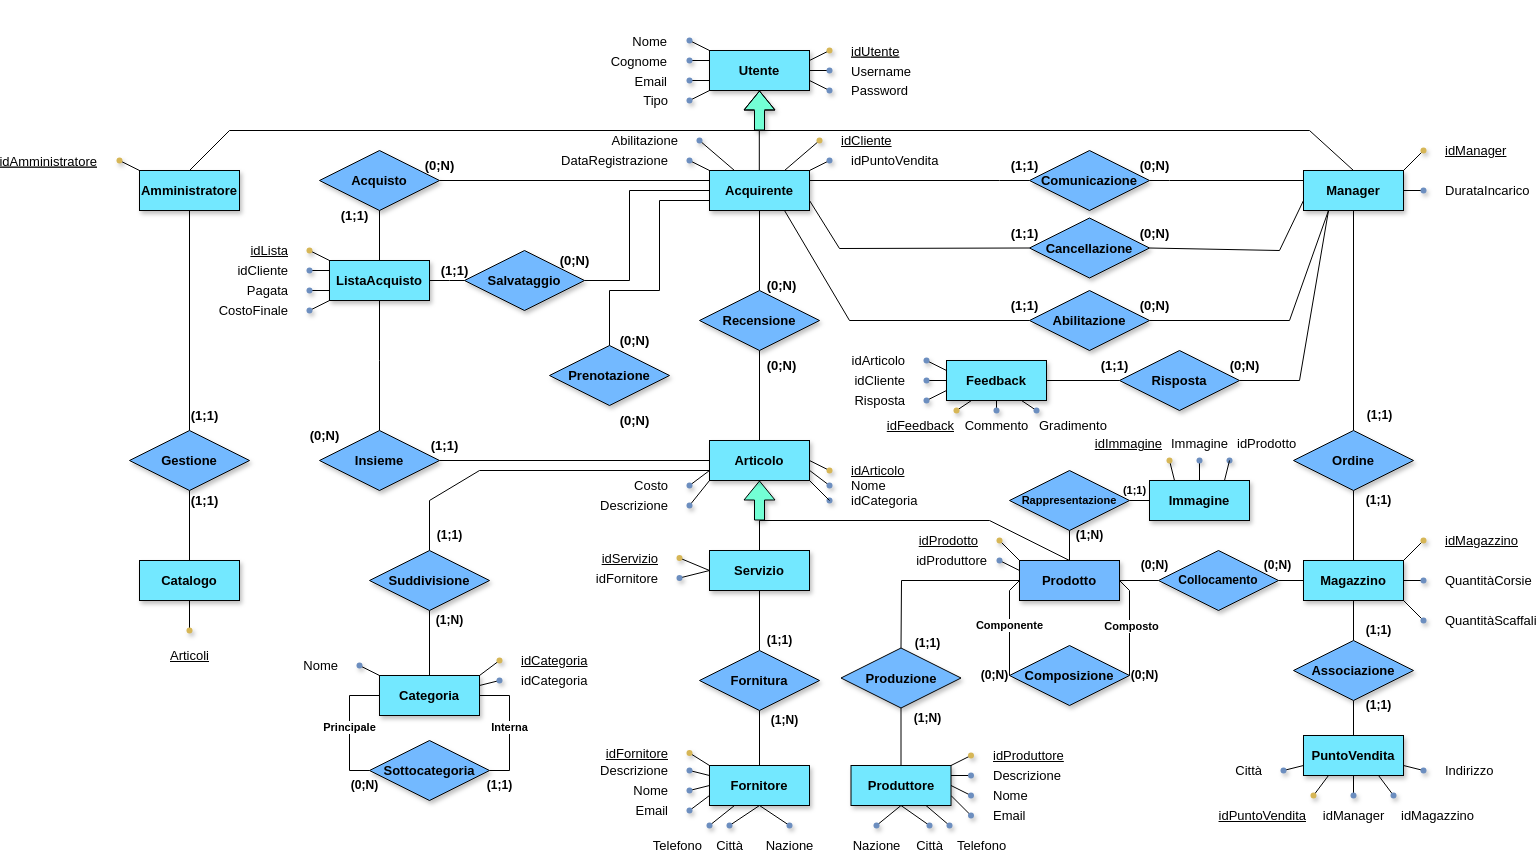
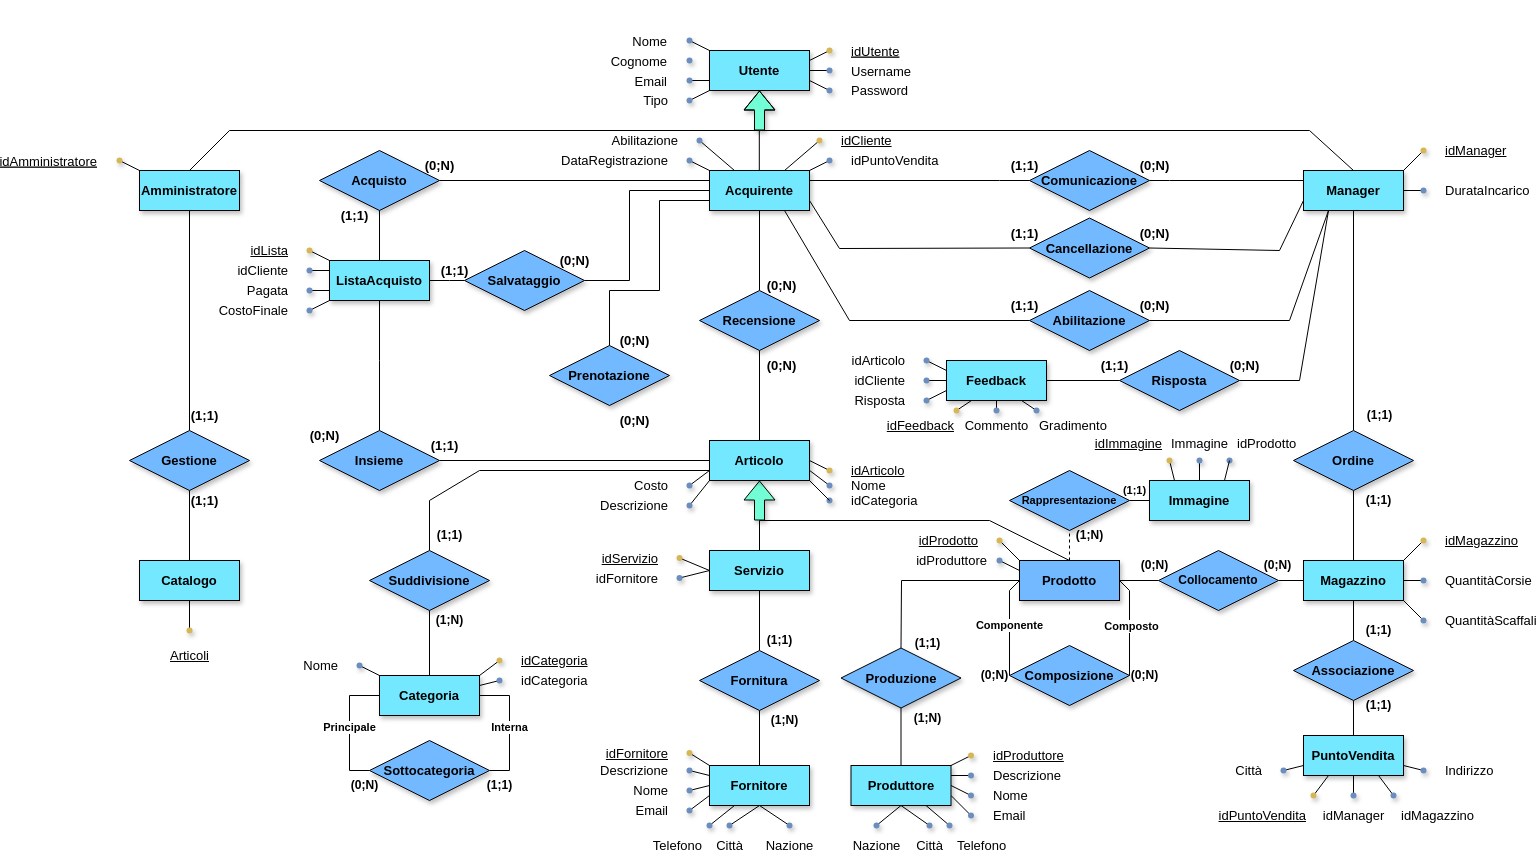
(701, 61) -> none
(1070, 545) -> (1070, 545)
